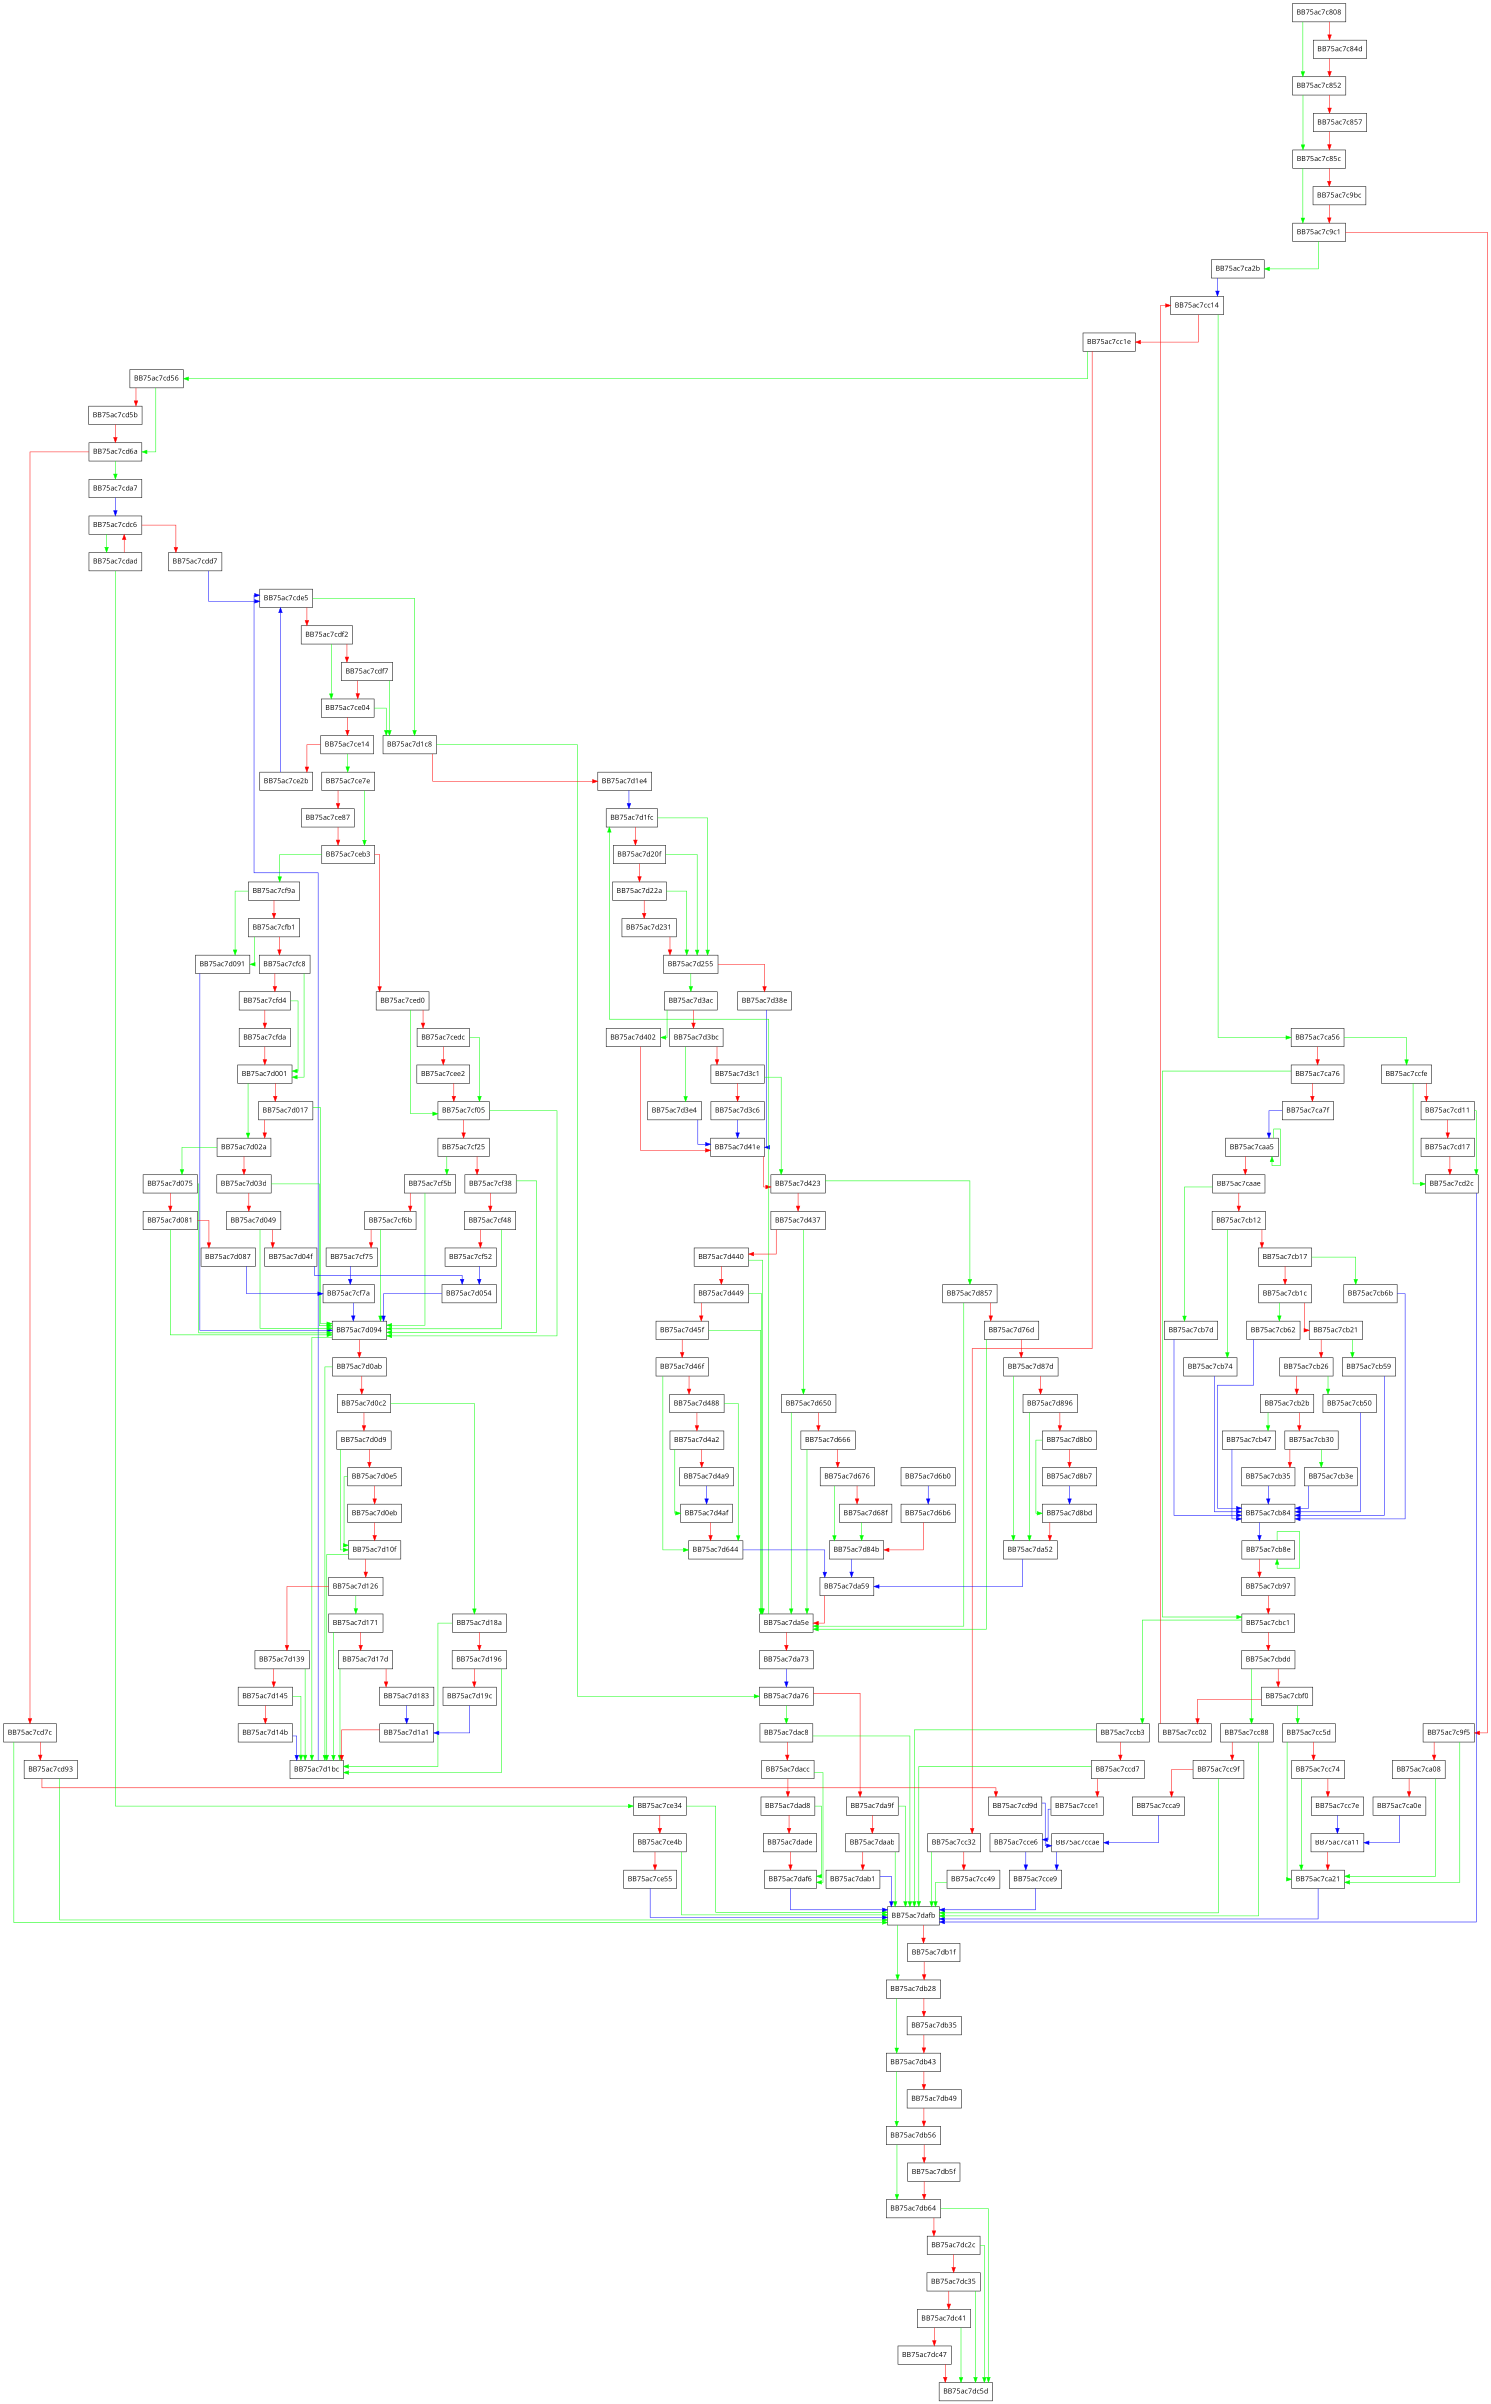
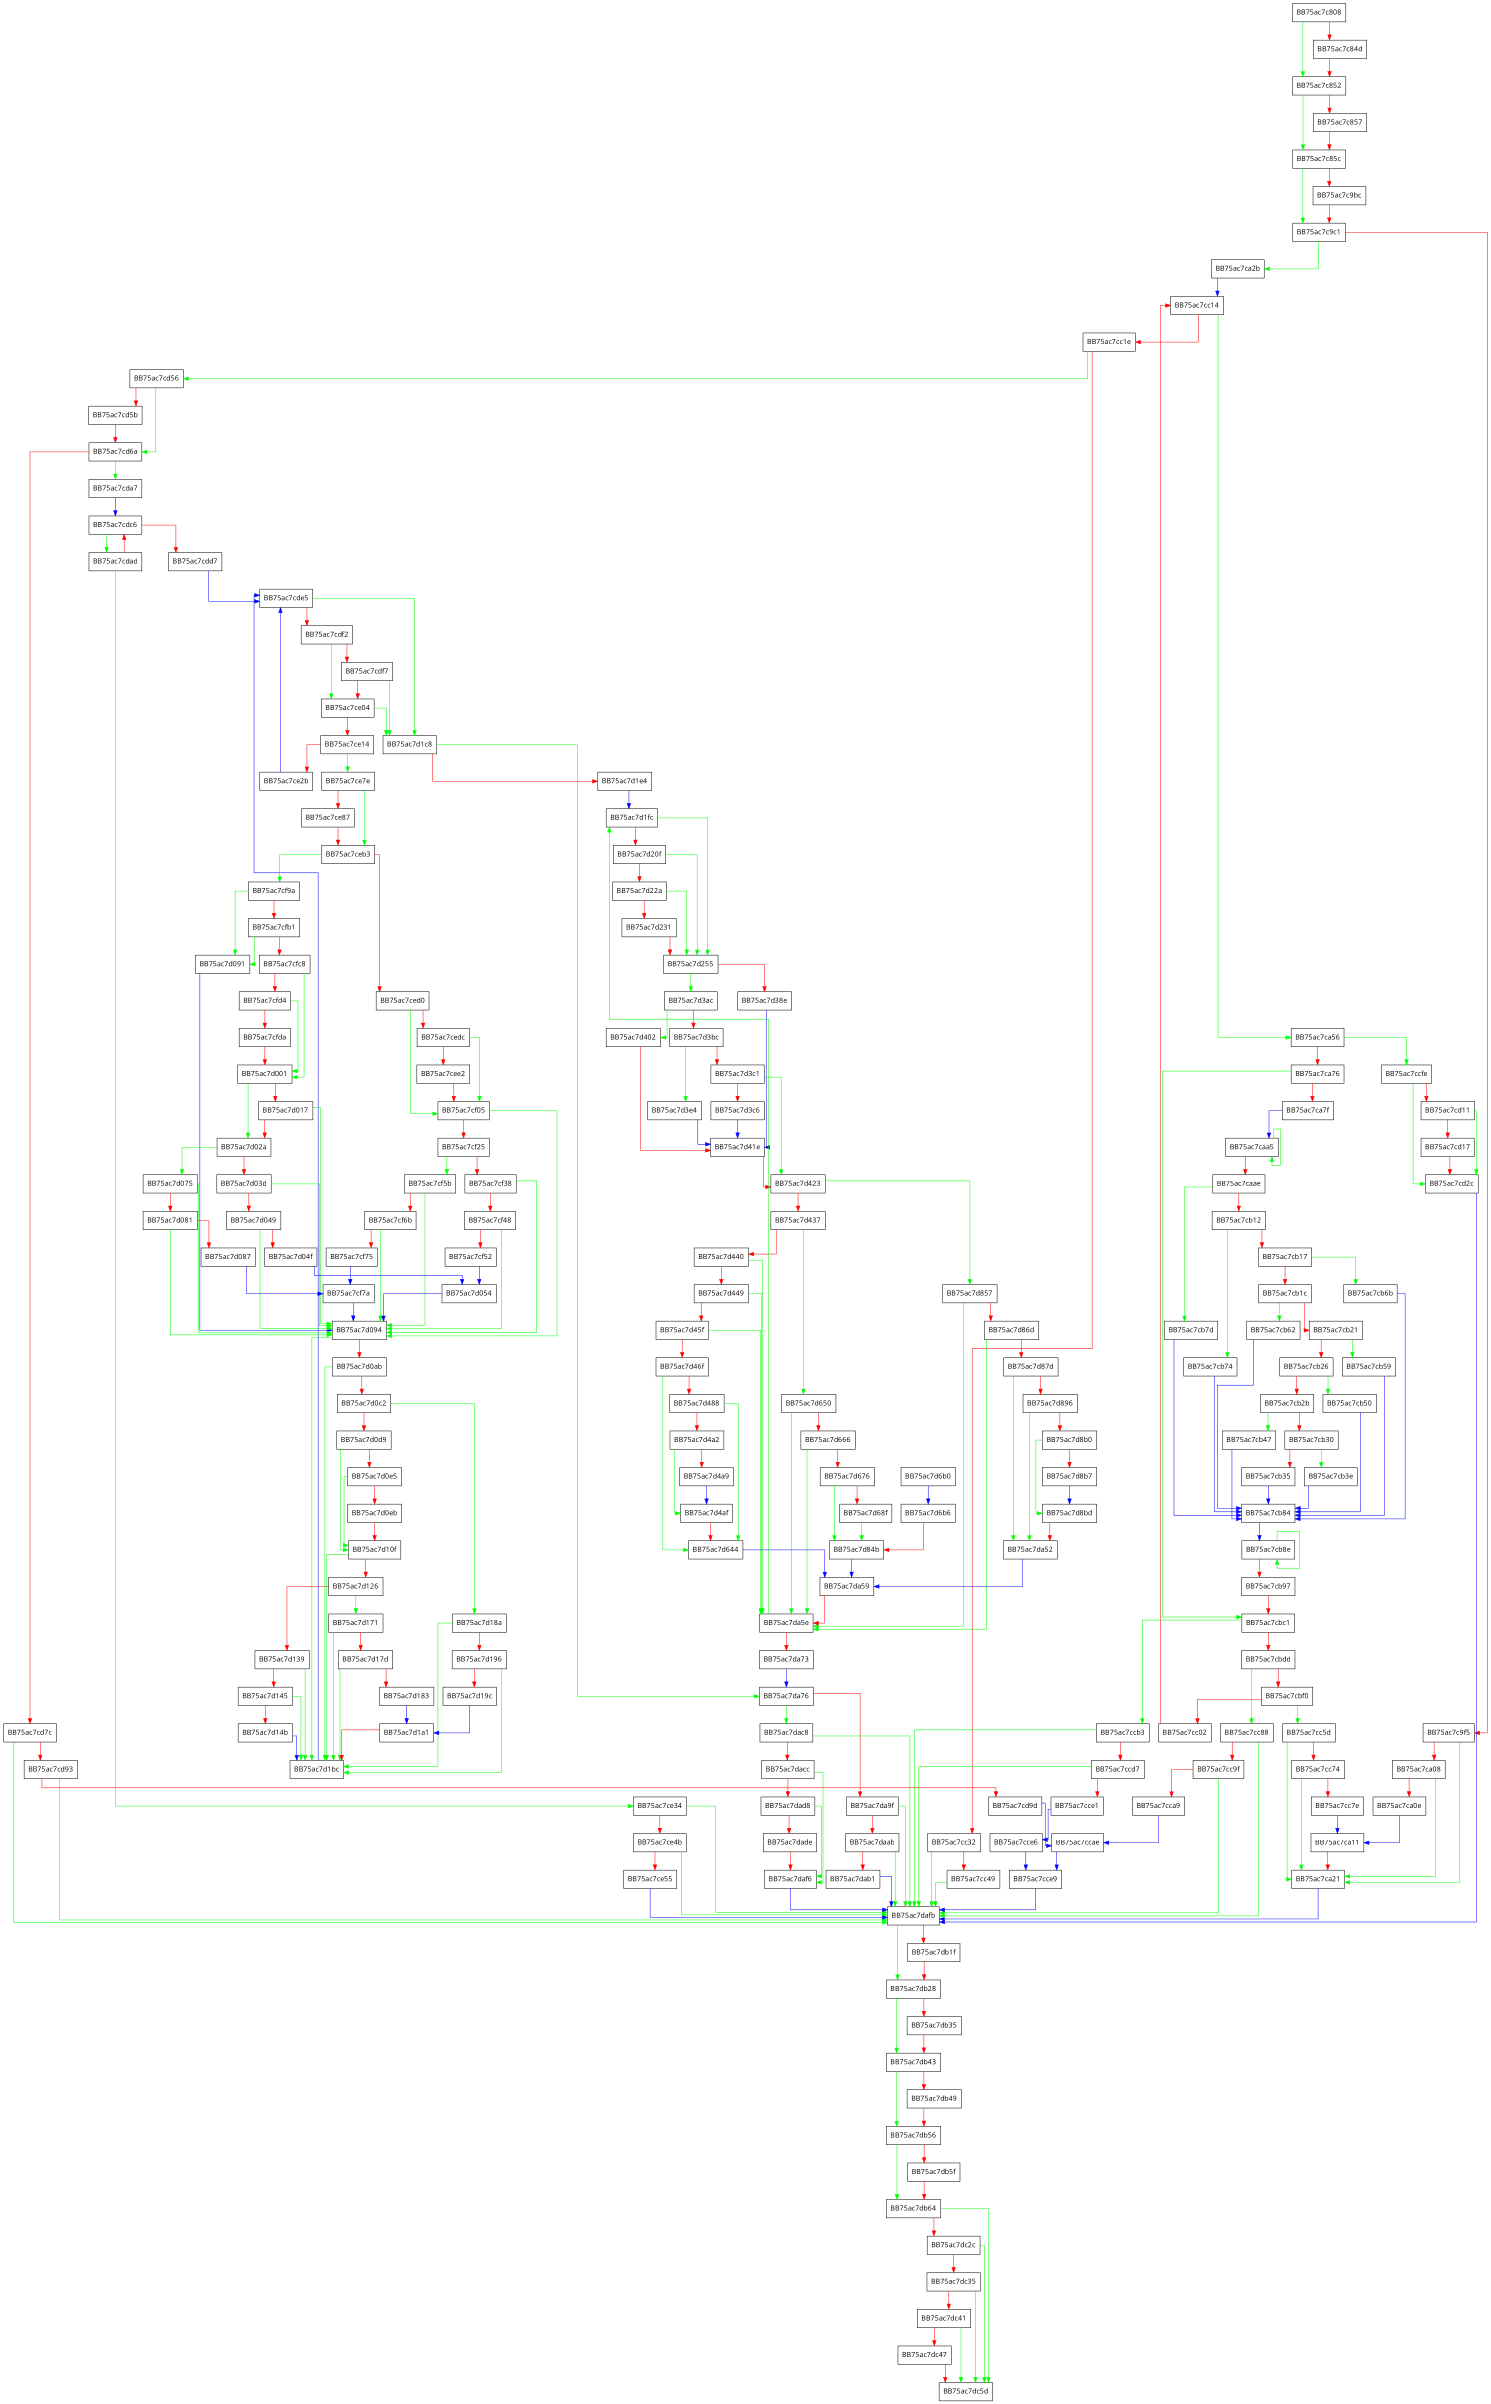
(1012, 1330) -> (1012, 1330)
